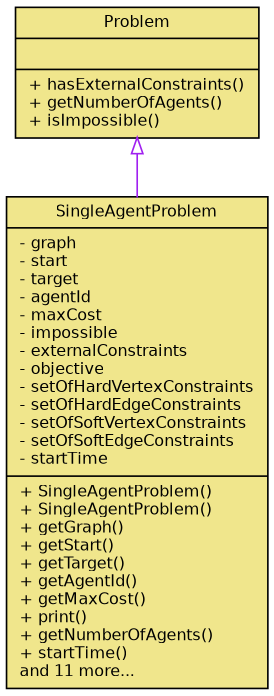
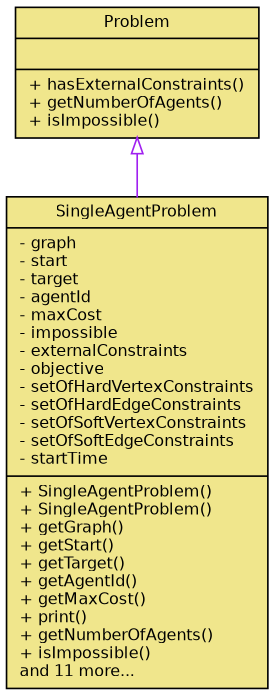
(74, 653) -> (86, 653)
